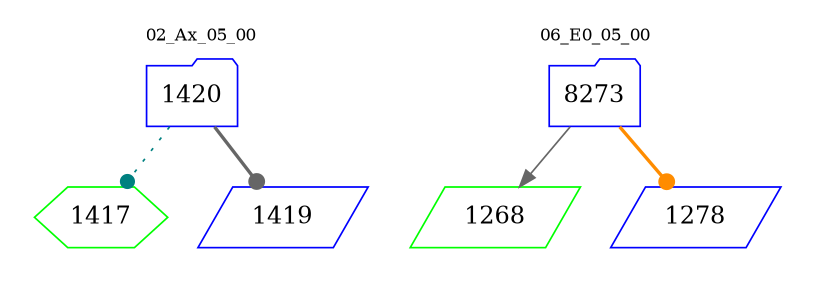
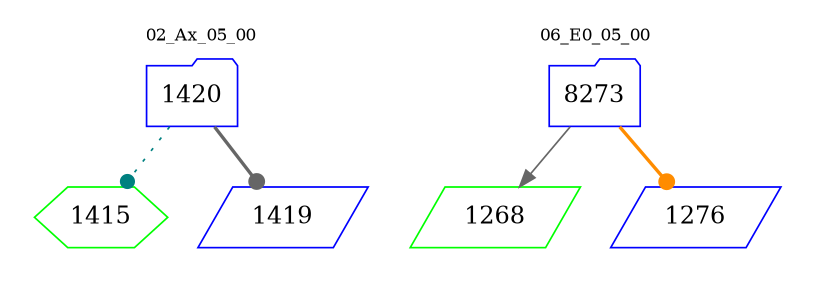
(101, 217) -> (101, 217)
(696, 217) -> (696, 217)
